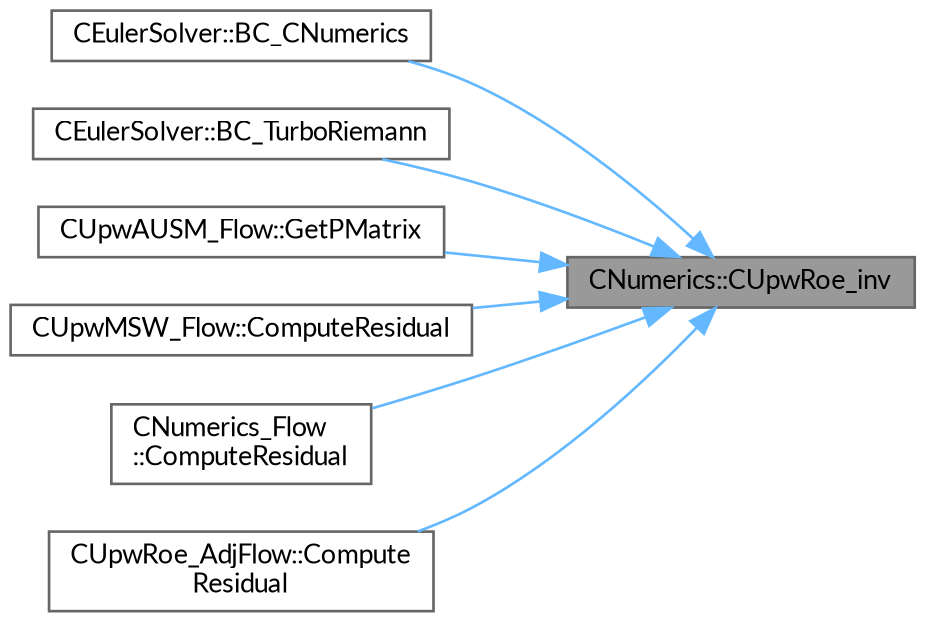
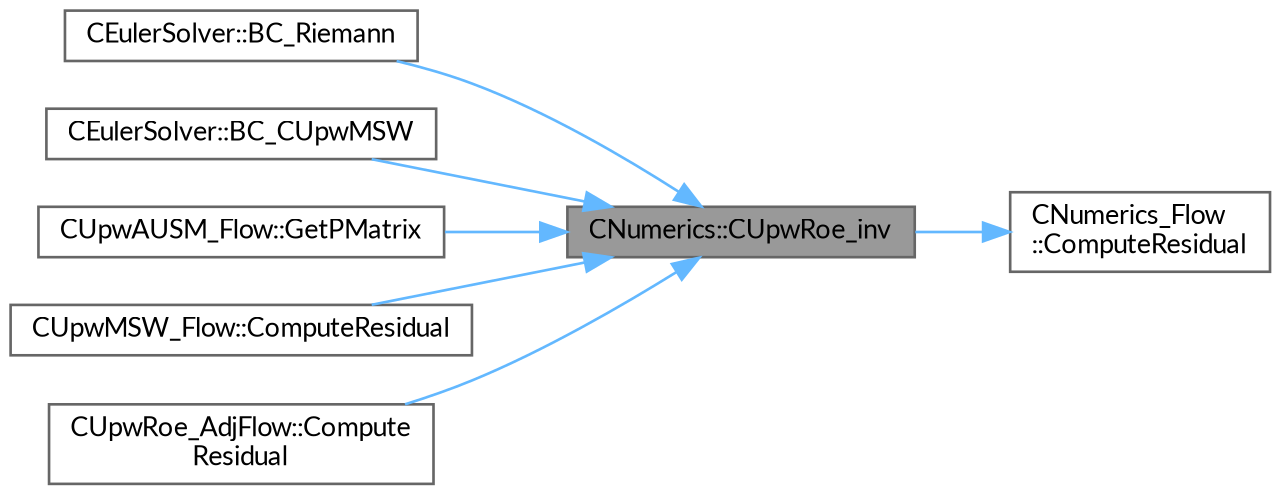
(241, 36) -> (241, 36)
(241, 134) -> (241, 134)
(510, 365) -> (949, 232)
